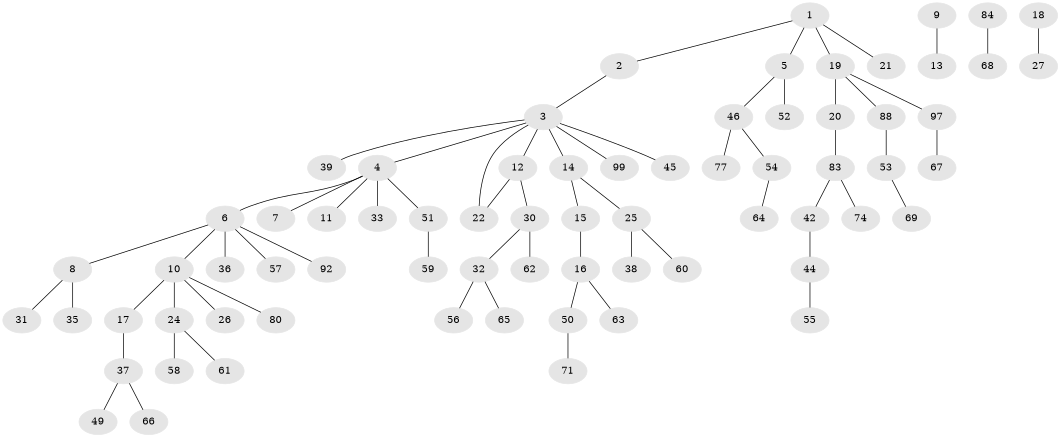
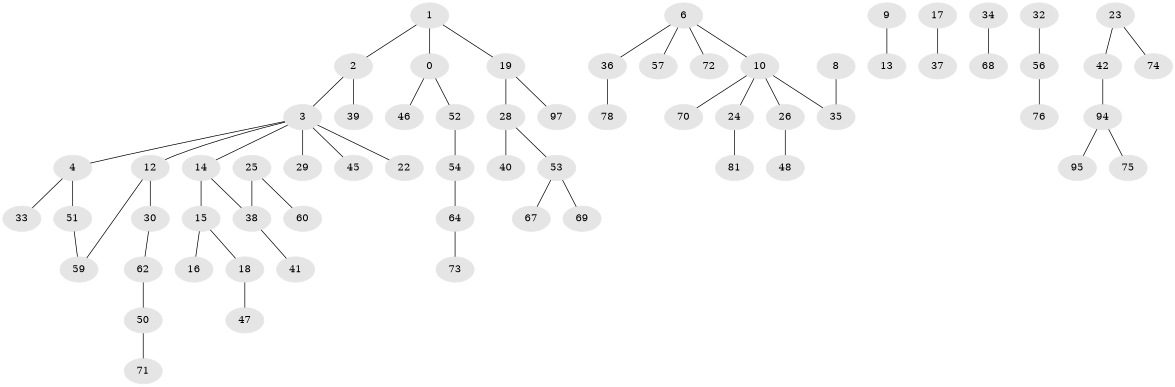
(988, 16) -> (988, 16)
(785, 66) -> (430, 66)
(886, 66) -> none
(1039, 66) -> (245, 320)
none -> (607, 117)
(835, 117) -> none
(886, 117) -> (506, 117)
none -> (1039, 117)
(432, 135) -> (353, 92)
(753, 143) -> (455, 143)
(937, 143) -> (544, 193)
none -> (506, 168)
(619, 168) -> (303, 168)
(721, 168) -> none
none -> (785, 168)
(835, 168) -> (1115, 16)
none -> (1128, 168)
(301, 193) -> none
(498, 193) -> (115, 219)
(600, 193) -> (226, 193)
(276, 219) -> none
(327, 219) -> none
(149, 244) -> none
none -> (223, 244)
(505, 244) -> none
none -> (296, 270)
(327, 270) -> (709, 66)
none -> (455, 270)
(810, 270) -> (1103, 117)
(149, 295) -> (798, 92)
(574, 295) -> (143, 295)
(22, 320) -> none
(276, 320) -> (684, 117)
(504, 320) -> none
(619, 320) -> none
(810, 320) -> (1077, 168)
(174, 371) -> none
(225, 371) -> (734, 168)
(98, 422) -> none
(149, 422) -> none
